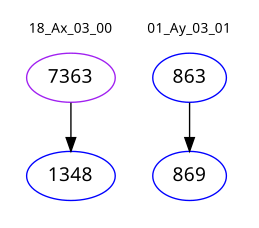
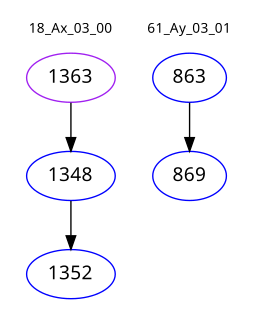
(190, 29) -> (190, 29)
(71, 78) -> (71, 78)
none -> (71, 274)
